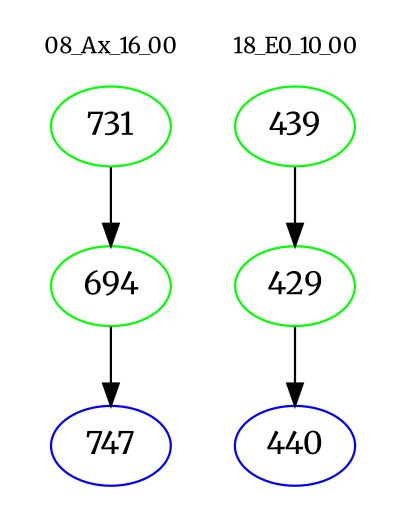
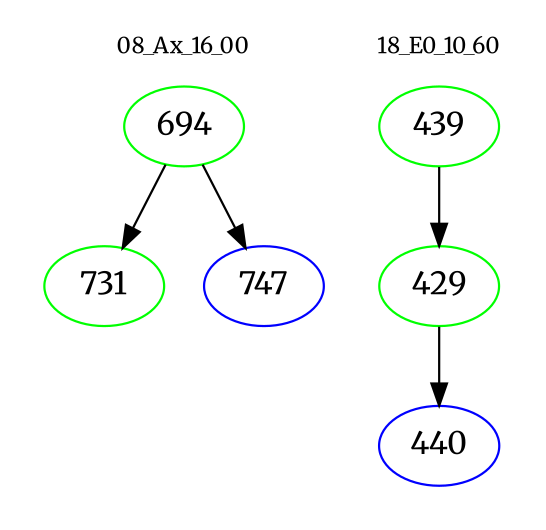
(296, 48) -> (439, 48)
(111, 195) -> (149, 196)
